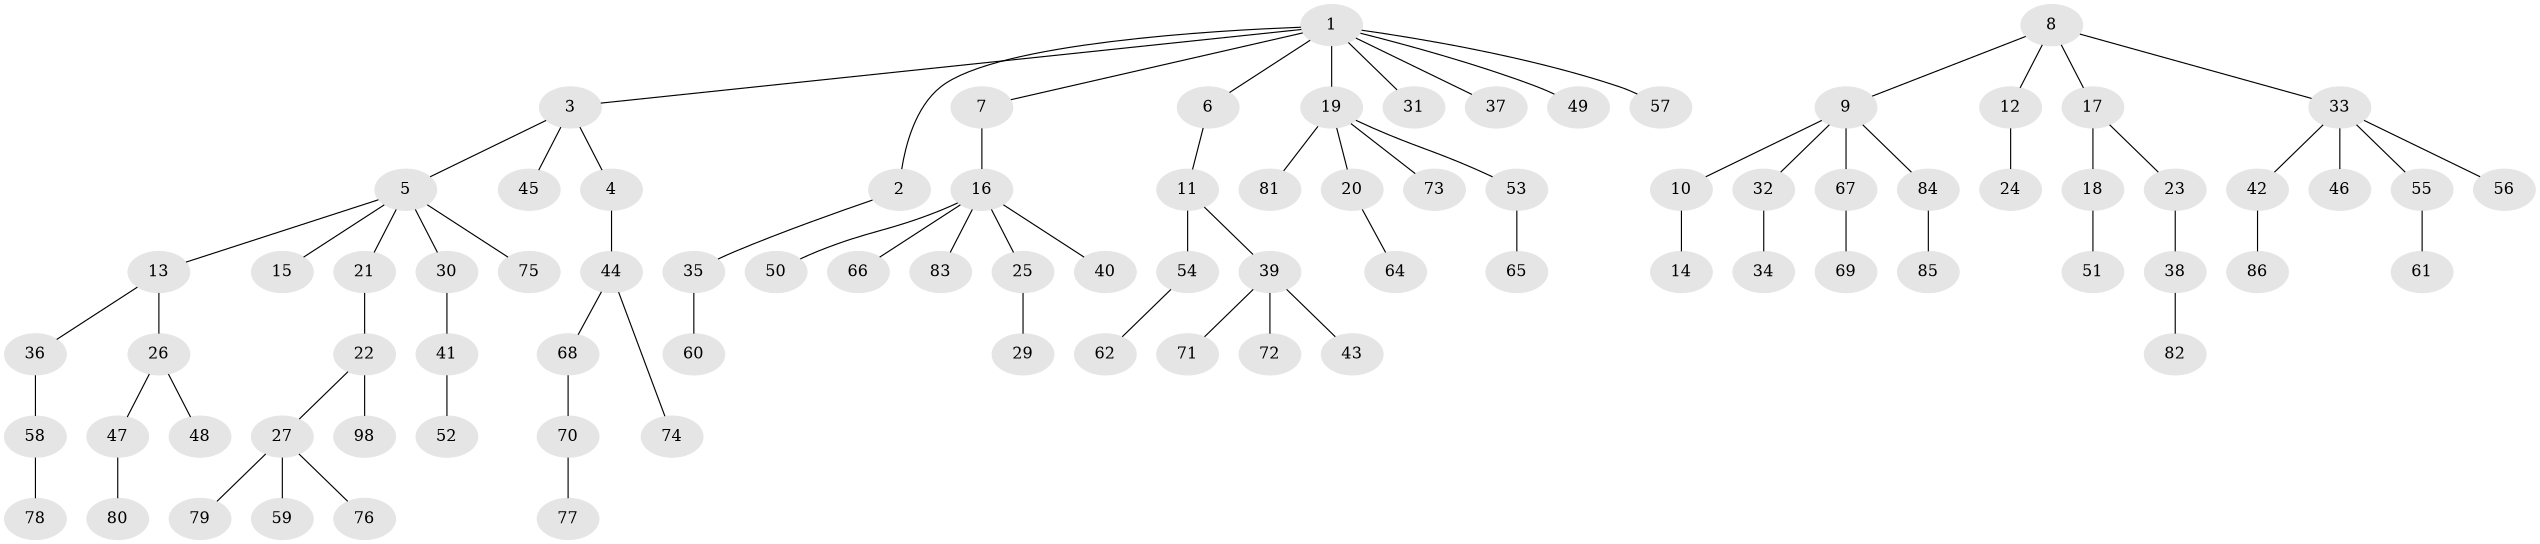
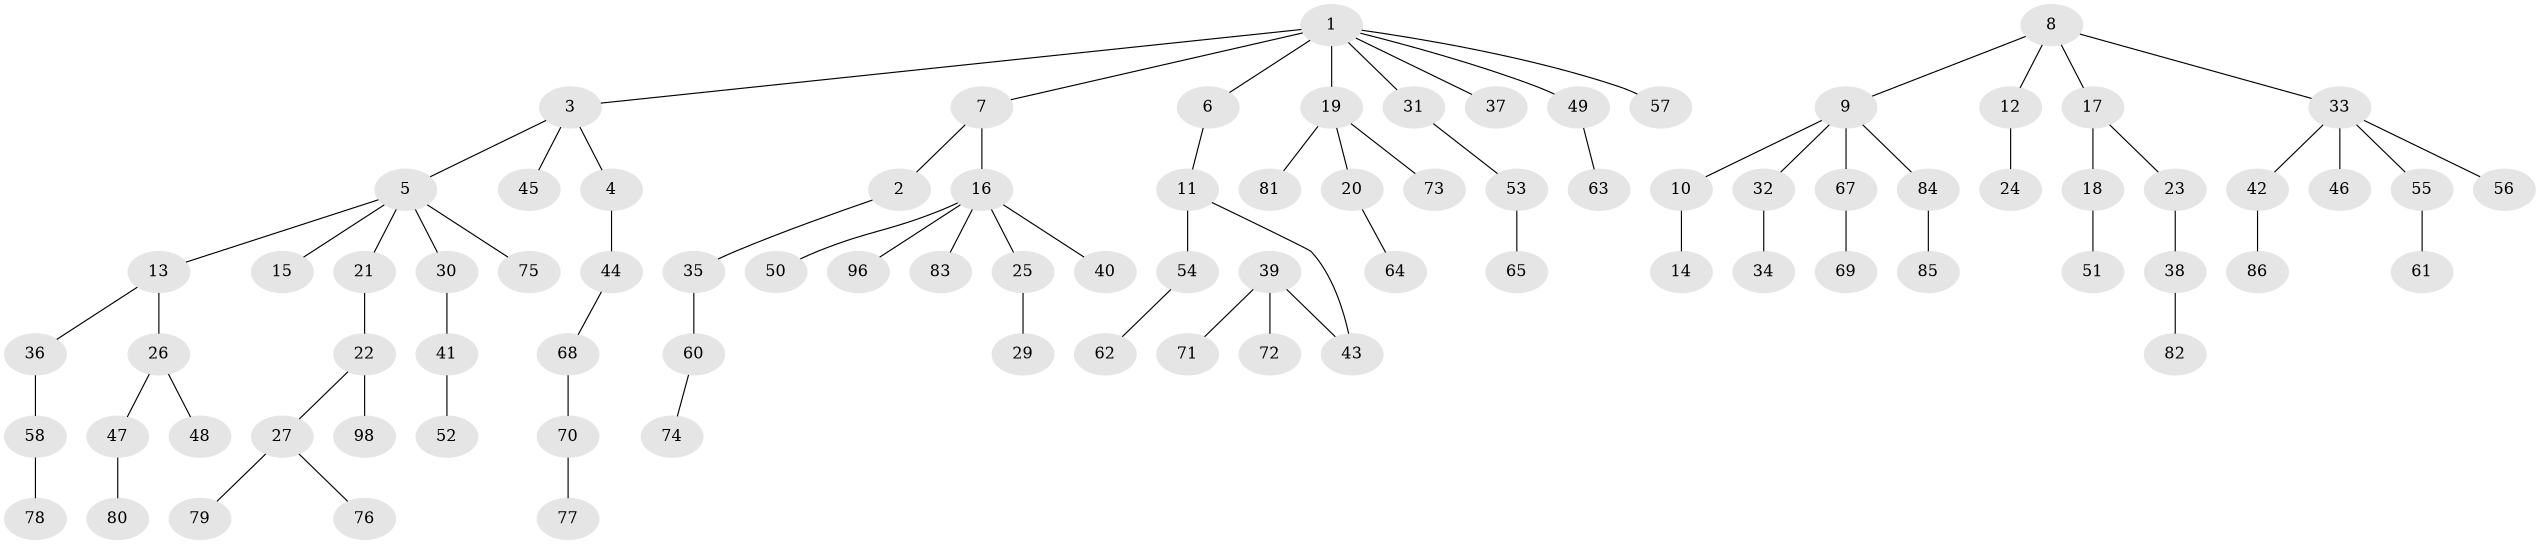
(1094, 44) -> (941, 148)
(1424, 149) -> (1465, 149)
none -> (1599, 190)
(1229, 231) -> (1303, 247)
(858, 272) -> (858, 272)
(642, 354) -> (683, 396)
(282, 519) -> none
